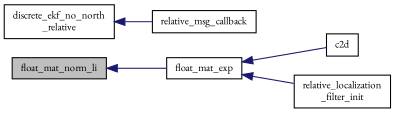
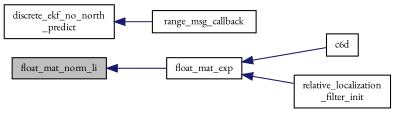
(59, 22) -> (59, 22)
(204, 22) -> (204, 22)
(342, 45) -> (342, 45)
